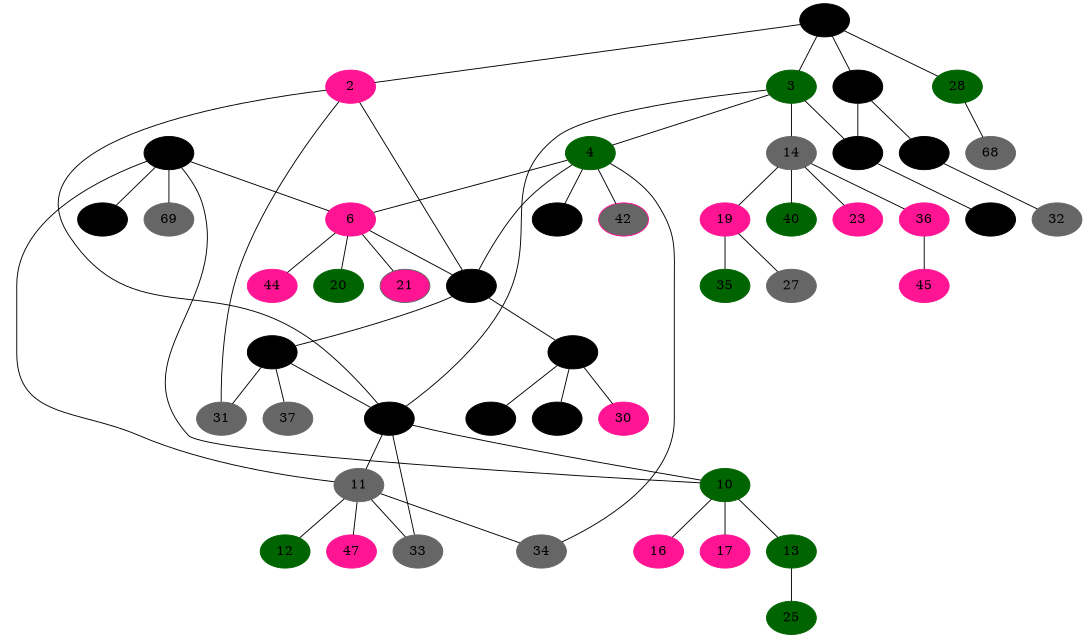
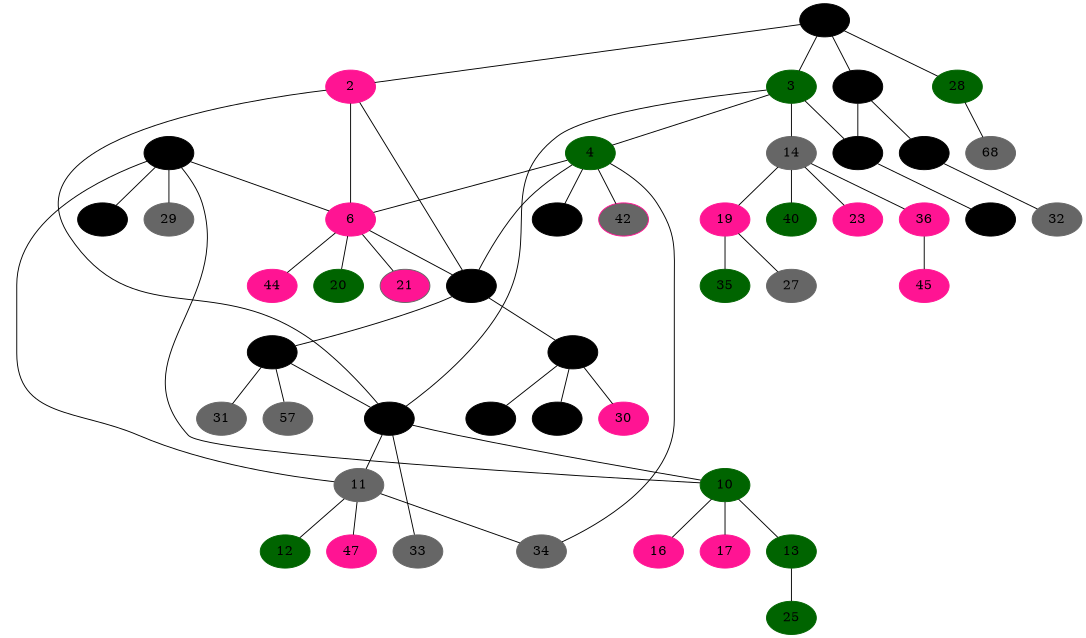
(169, 219) -> (169, 219)
(251, 241) -> (351, 153)
(288, 419) -> (288, 419)
(388, 518) -> none
